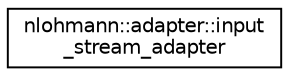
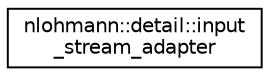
(145, 38) -> (135, 38)
